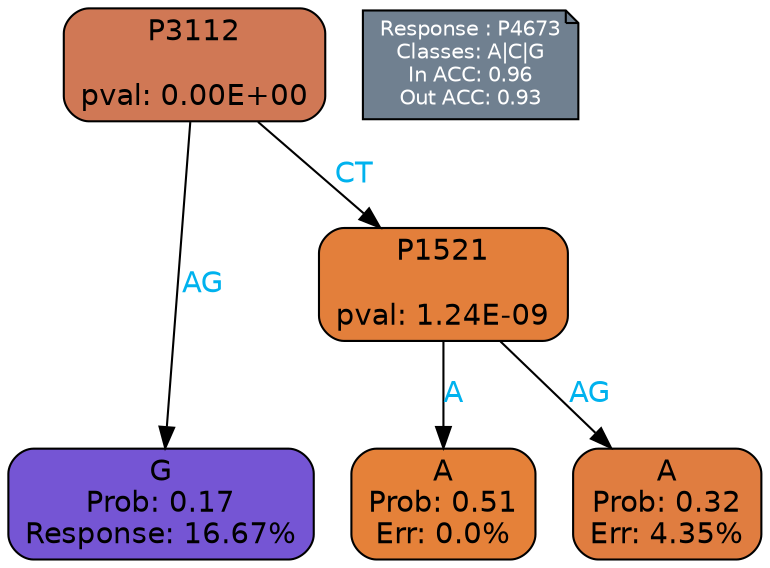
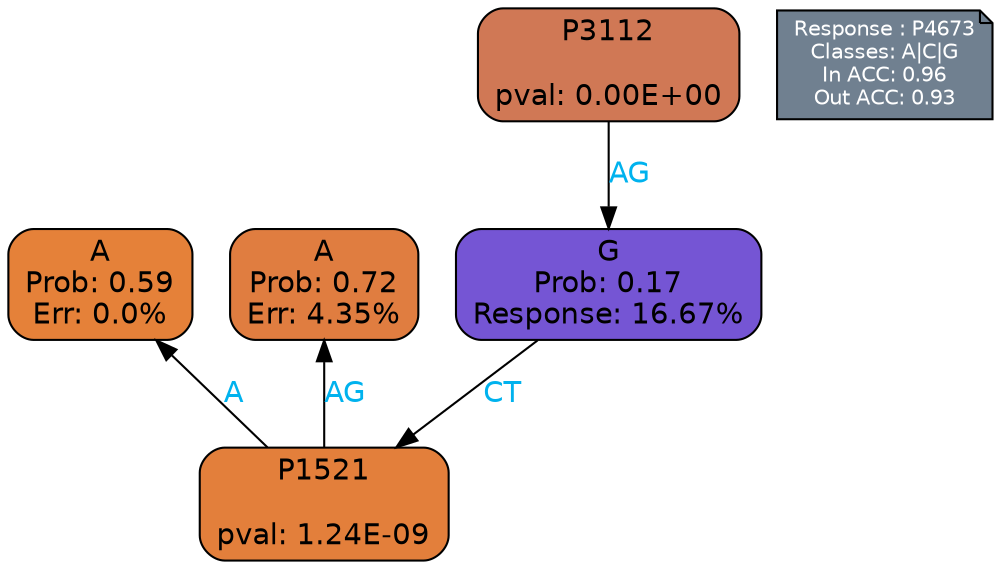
(311, 168) -> (475, 388)
(443, 504) -> (100, 284)
(667, 504) -> (324, 284)
